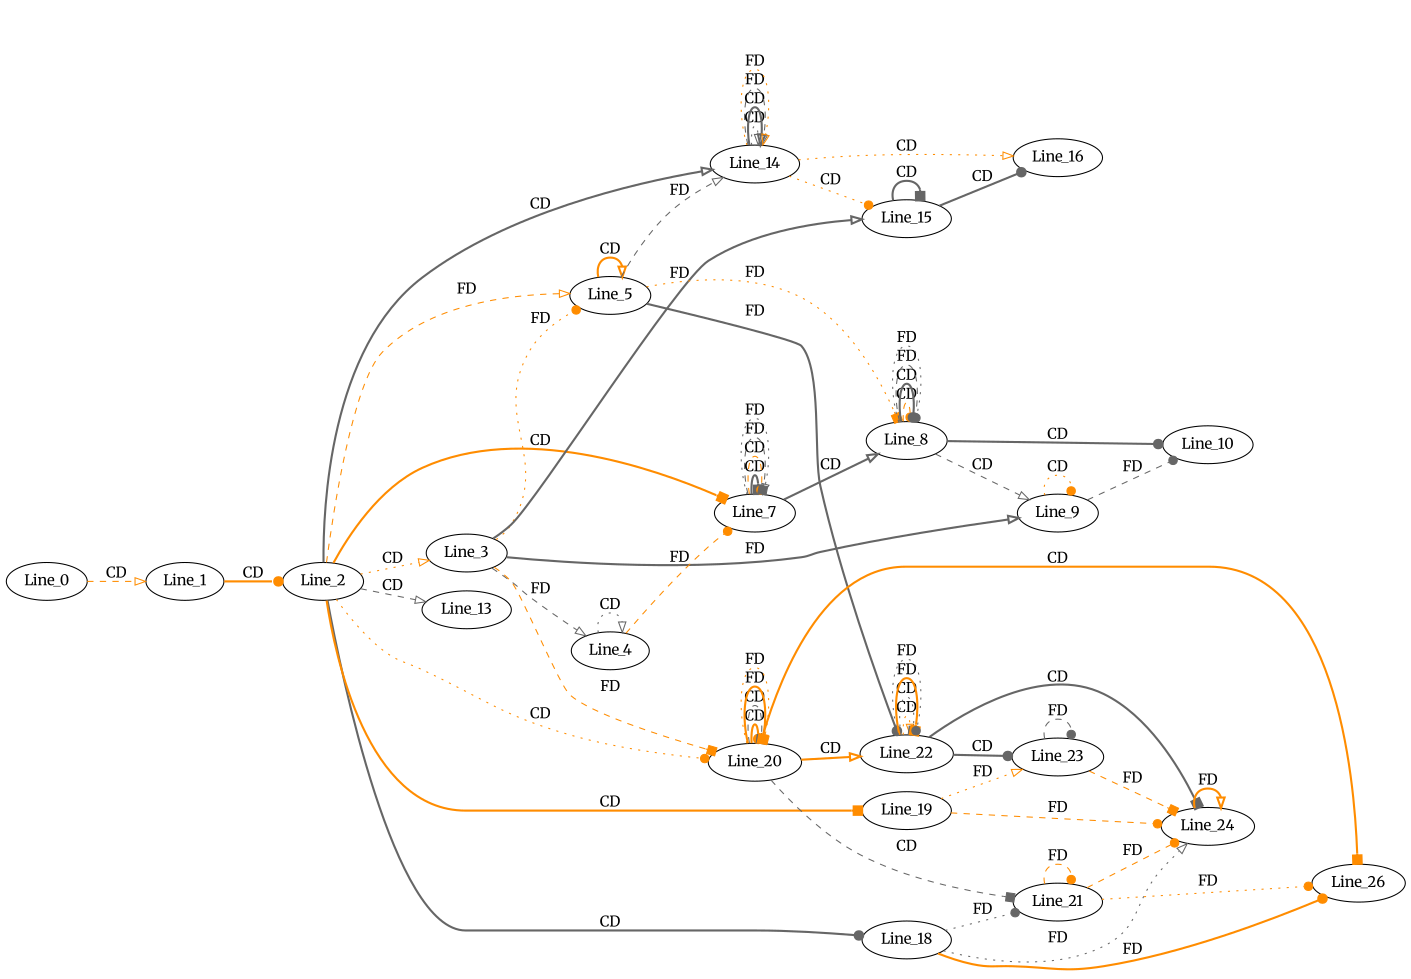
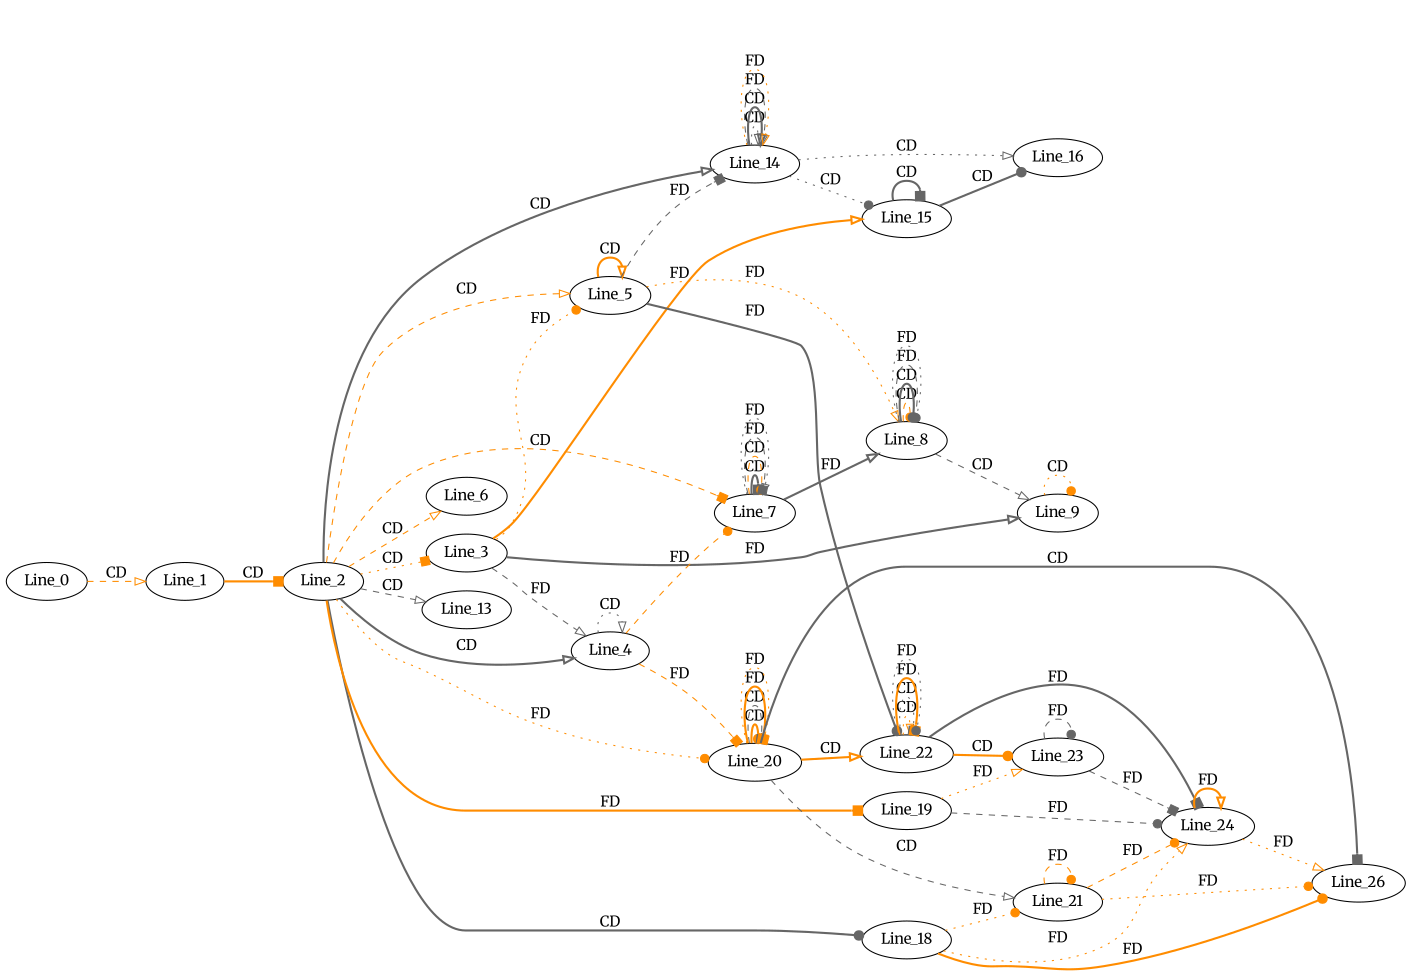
(901, 155) -> (901, 155)
(827, 190) -> (827, 190)
(660, 222) -> (660, 222)
(467, 290) -> (467, 290)
(798, 296) -> (798, 296)
(645, 339) -> (645, 339)
(1208, 445) -> none
(505, 449) -> (505, 449)
(831, 465) -> (831, 465)
none -> (467, 496)
(1112, 567) -> (1112, 567)
(390, 568) -> (390, 568)
(248, 581) -> (248, 581)
none -> (443, 659)
(1058, 678) -> (1058, 678)
(569, 693) -> (689, 695)
(541, 714) -> (541, 714)
(978, 755) -> (978, 755)
(1128, 789) -> (1128, 789)
(610, 803) -> (610, 803)
(1052, 818) -> (1052, 818)
none -> (1278, 853)
(875, 862) -> (875, 862)
(978, 922) -> (978, 922)
(1085, 954) -> (1085, 954)
